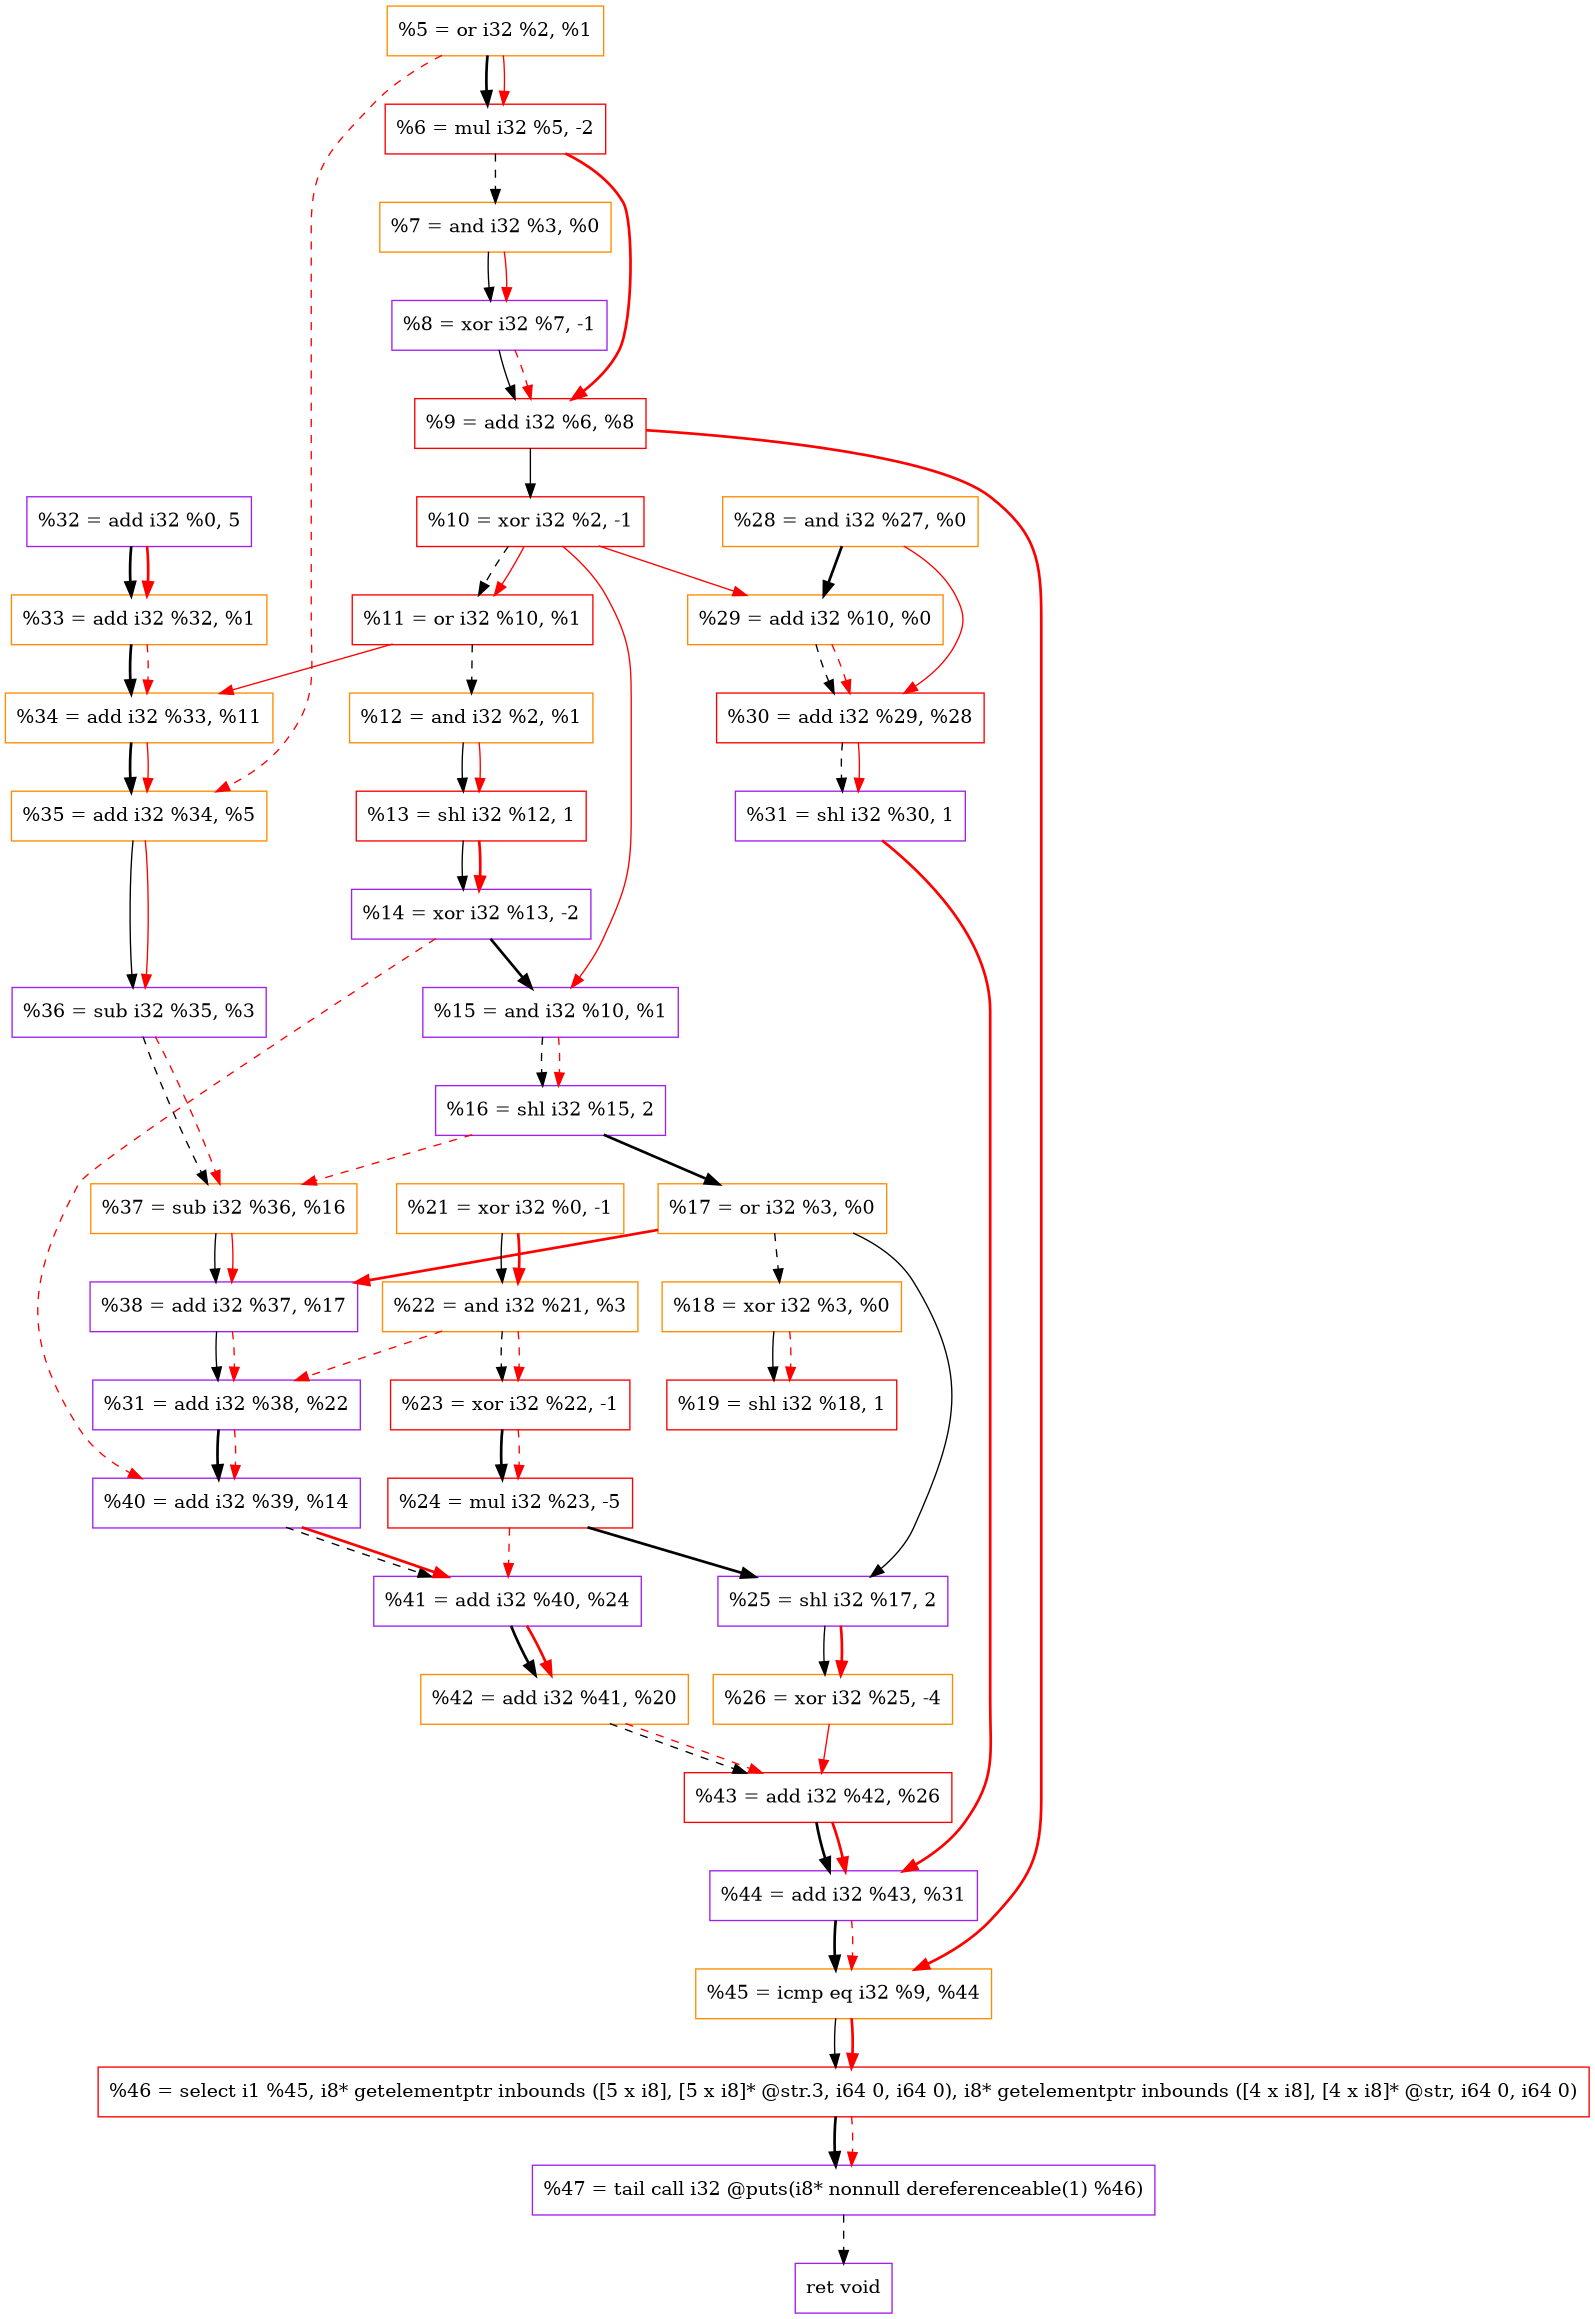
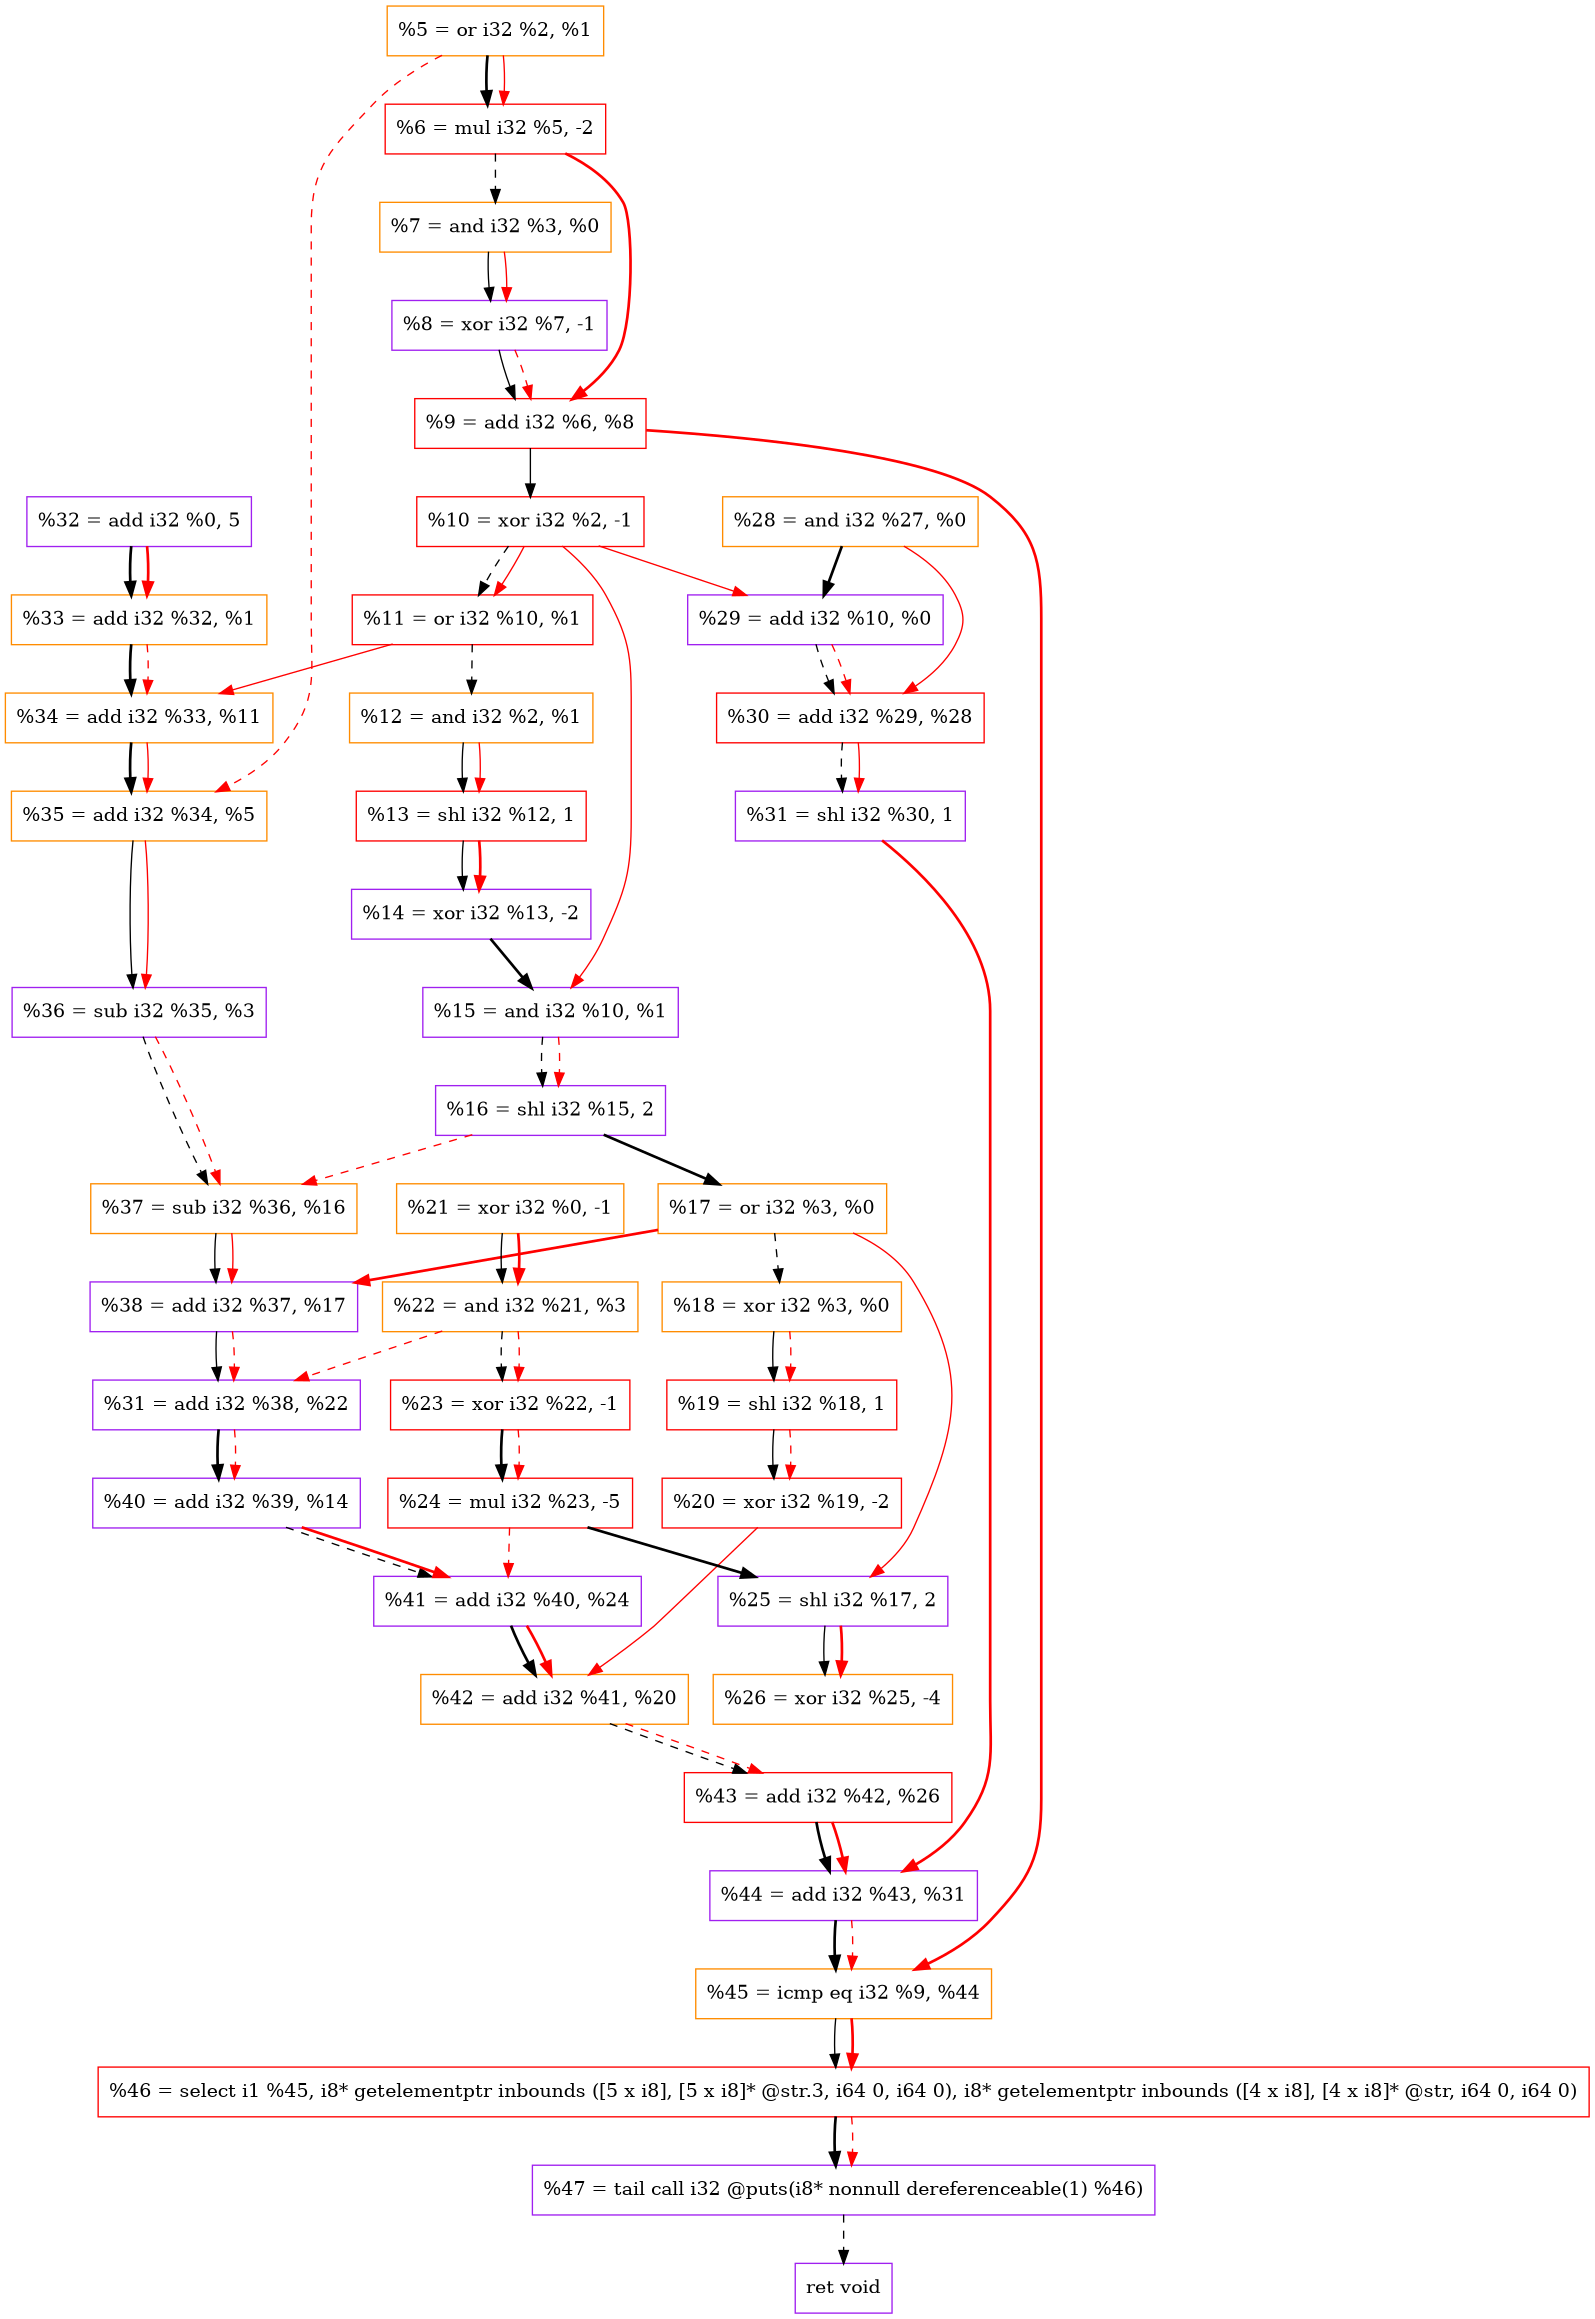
(815, 620) -> (815, 620)
(119, 1151) -> none
(951, 1391) -> (951, 1391)
none -> (782, 1503)
(827, 1742) -> none
